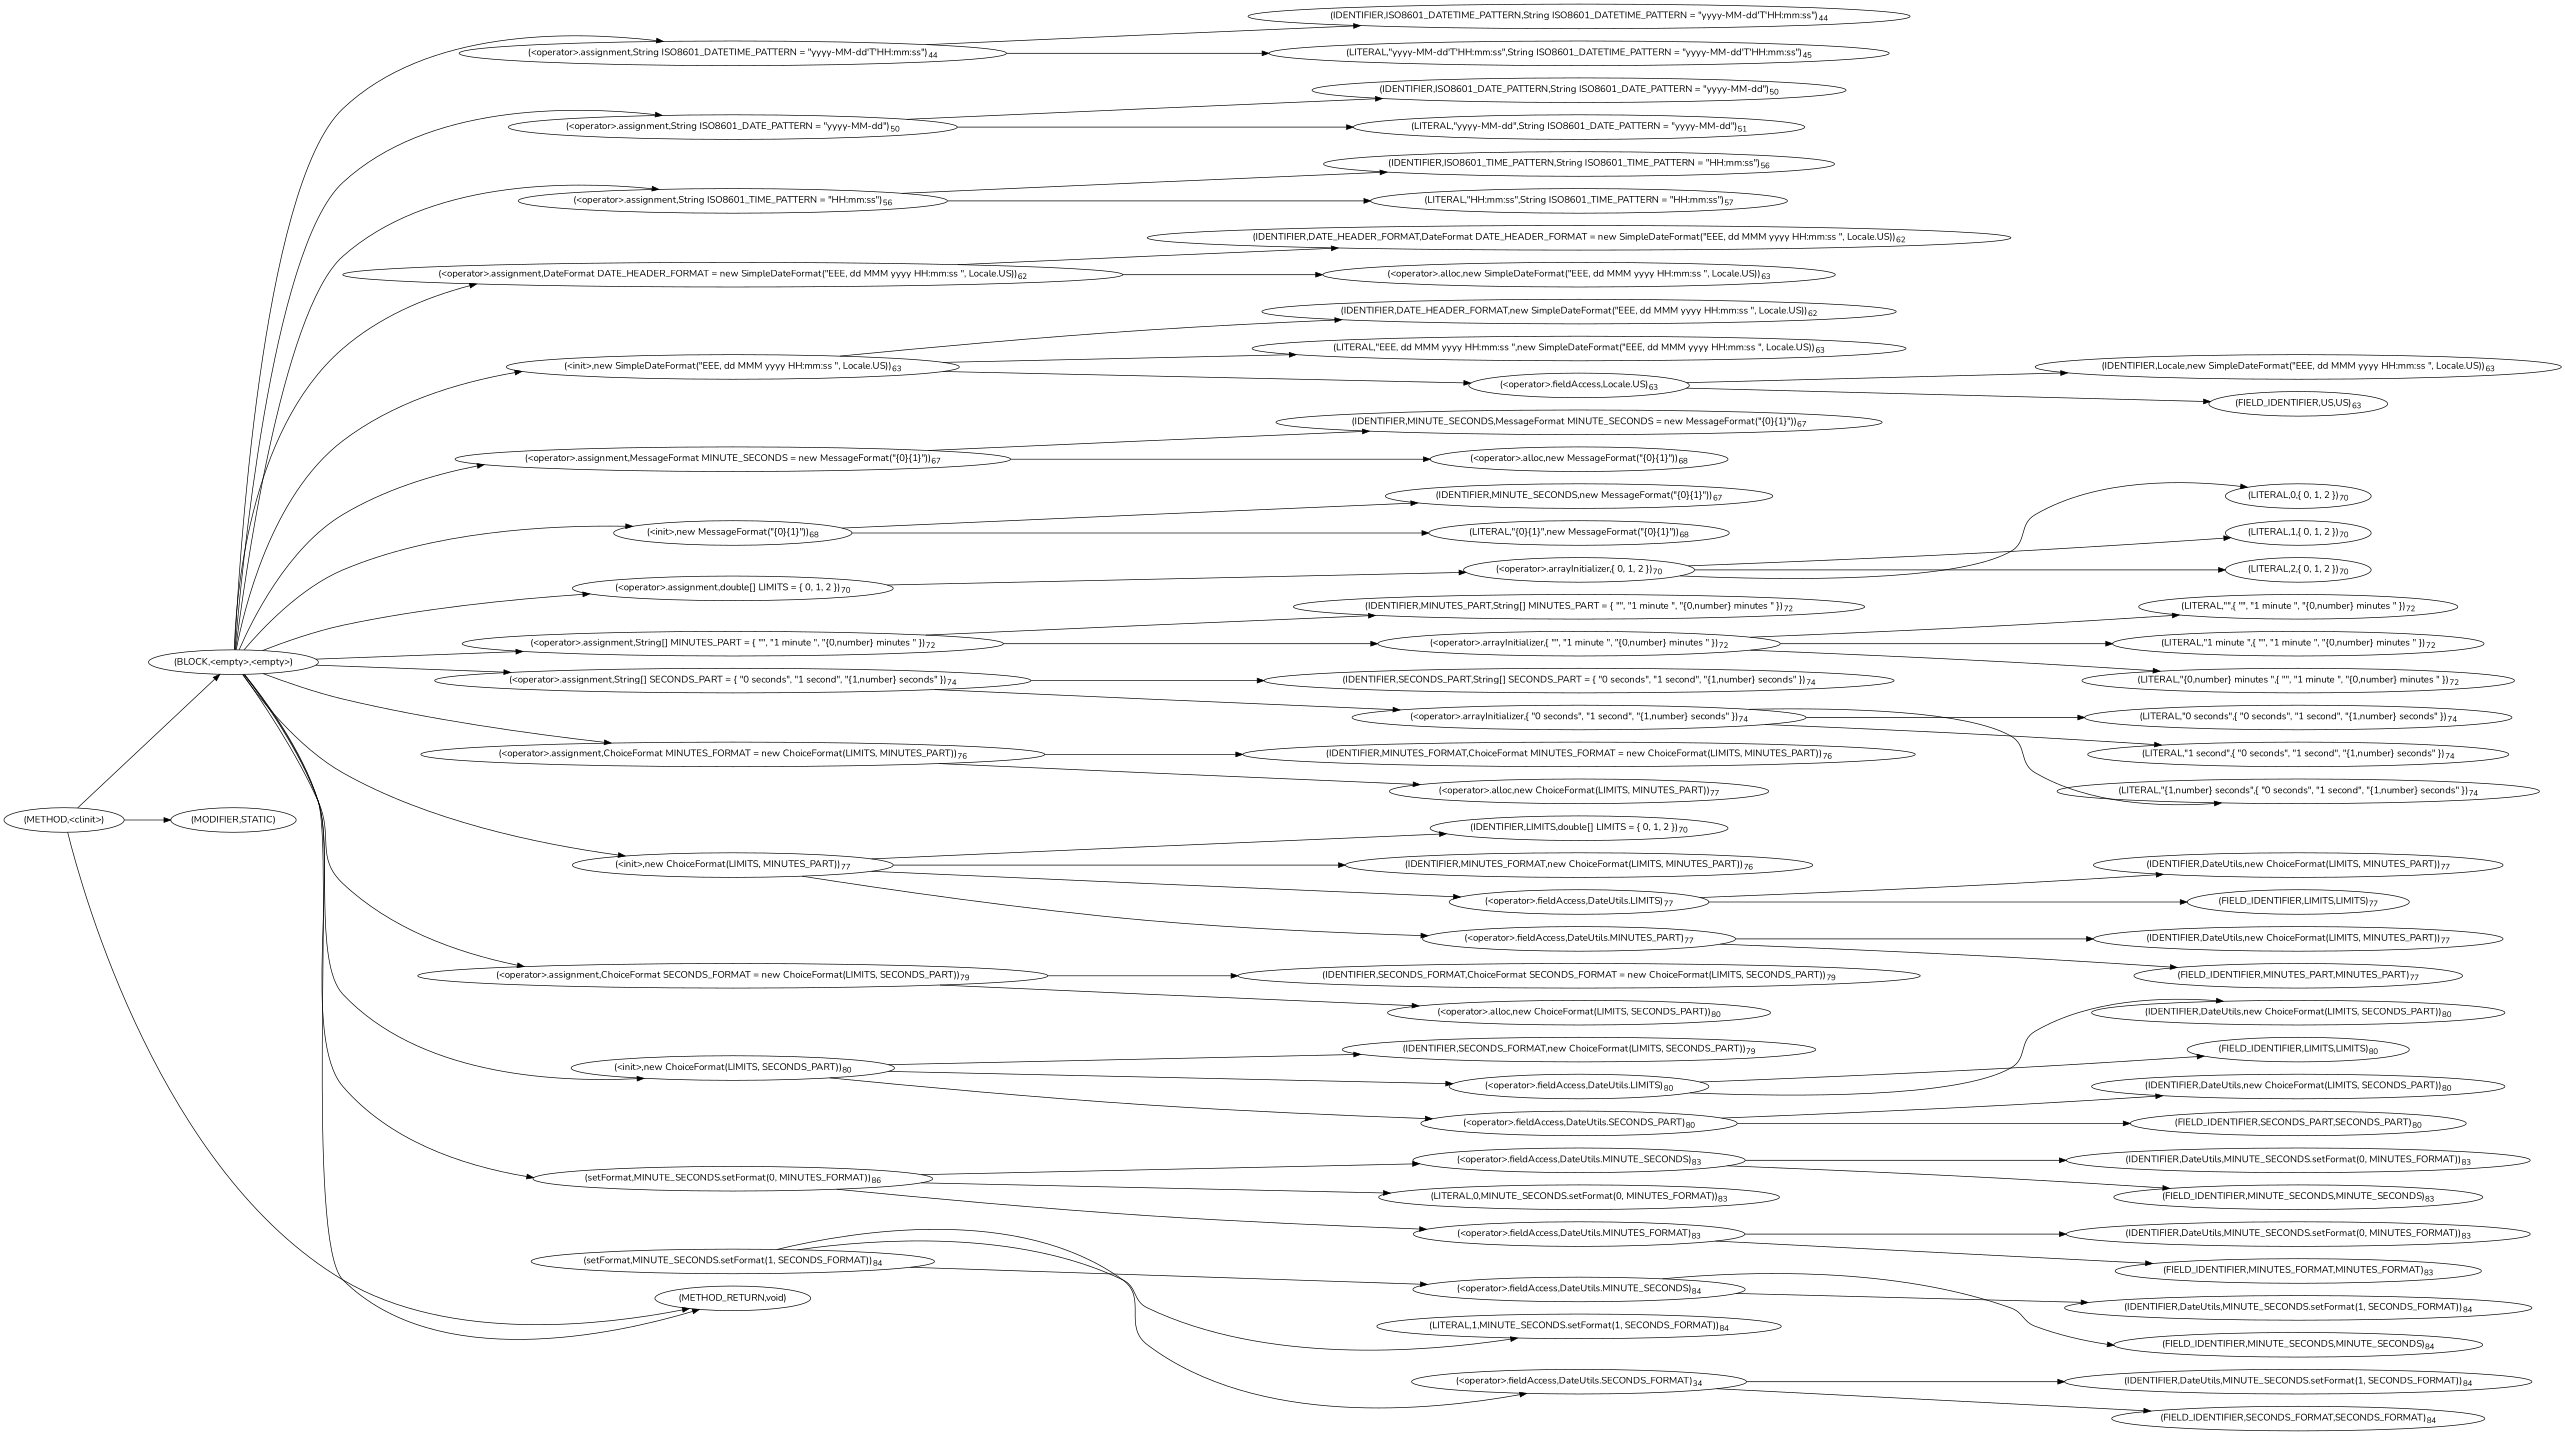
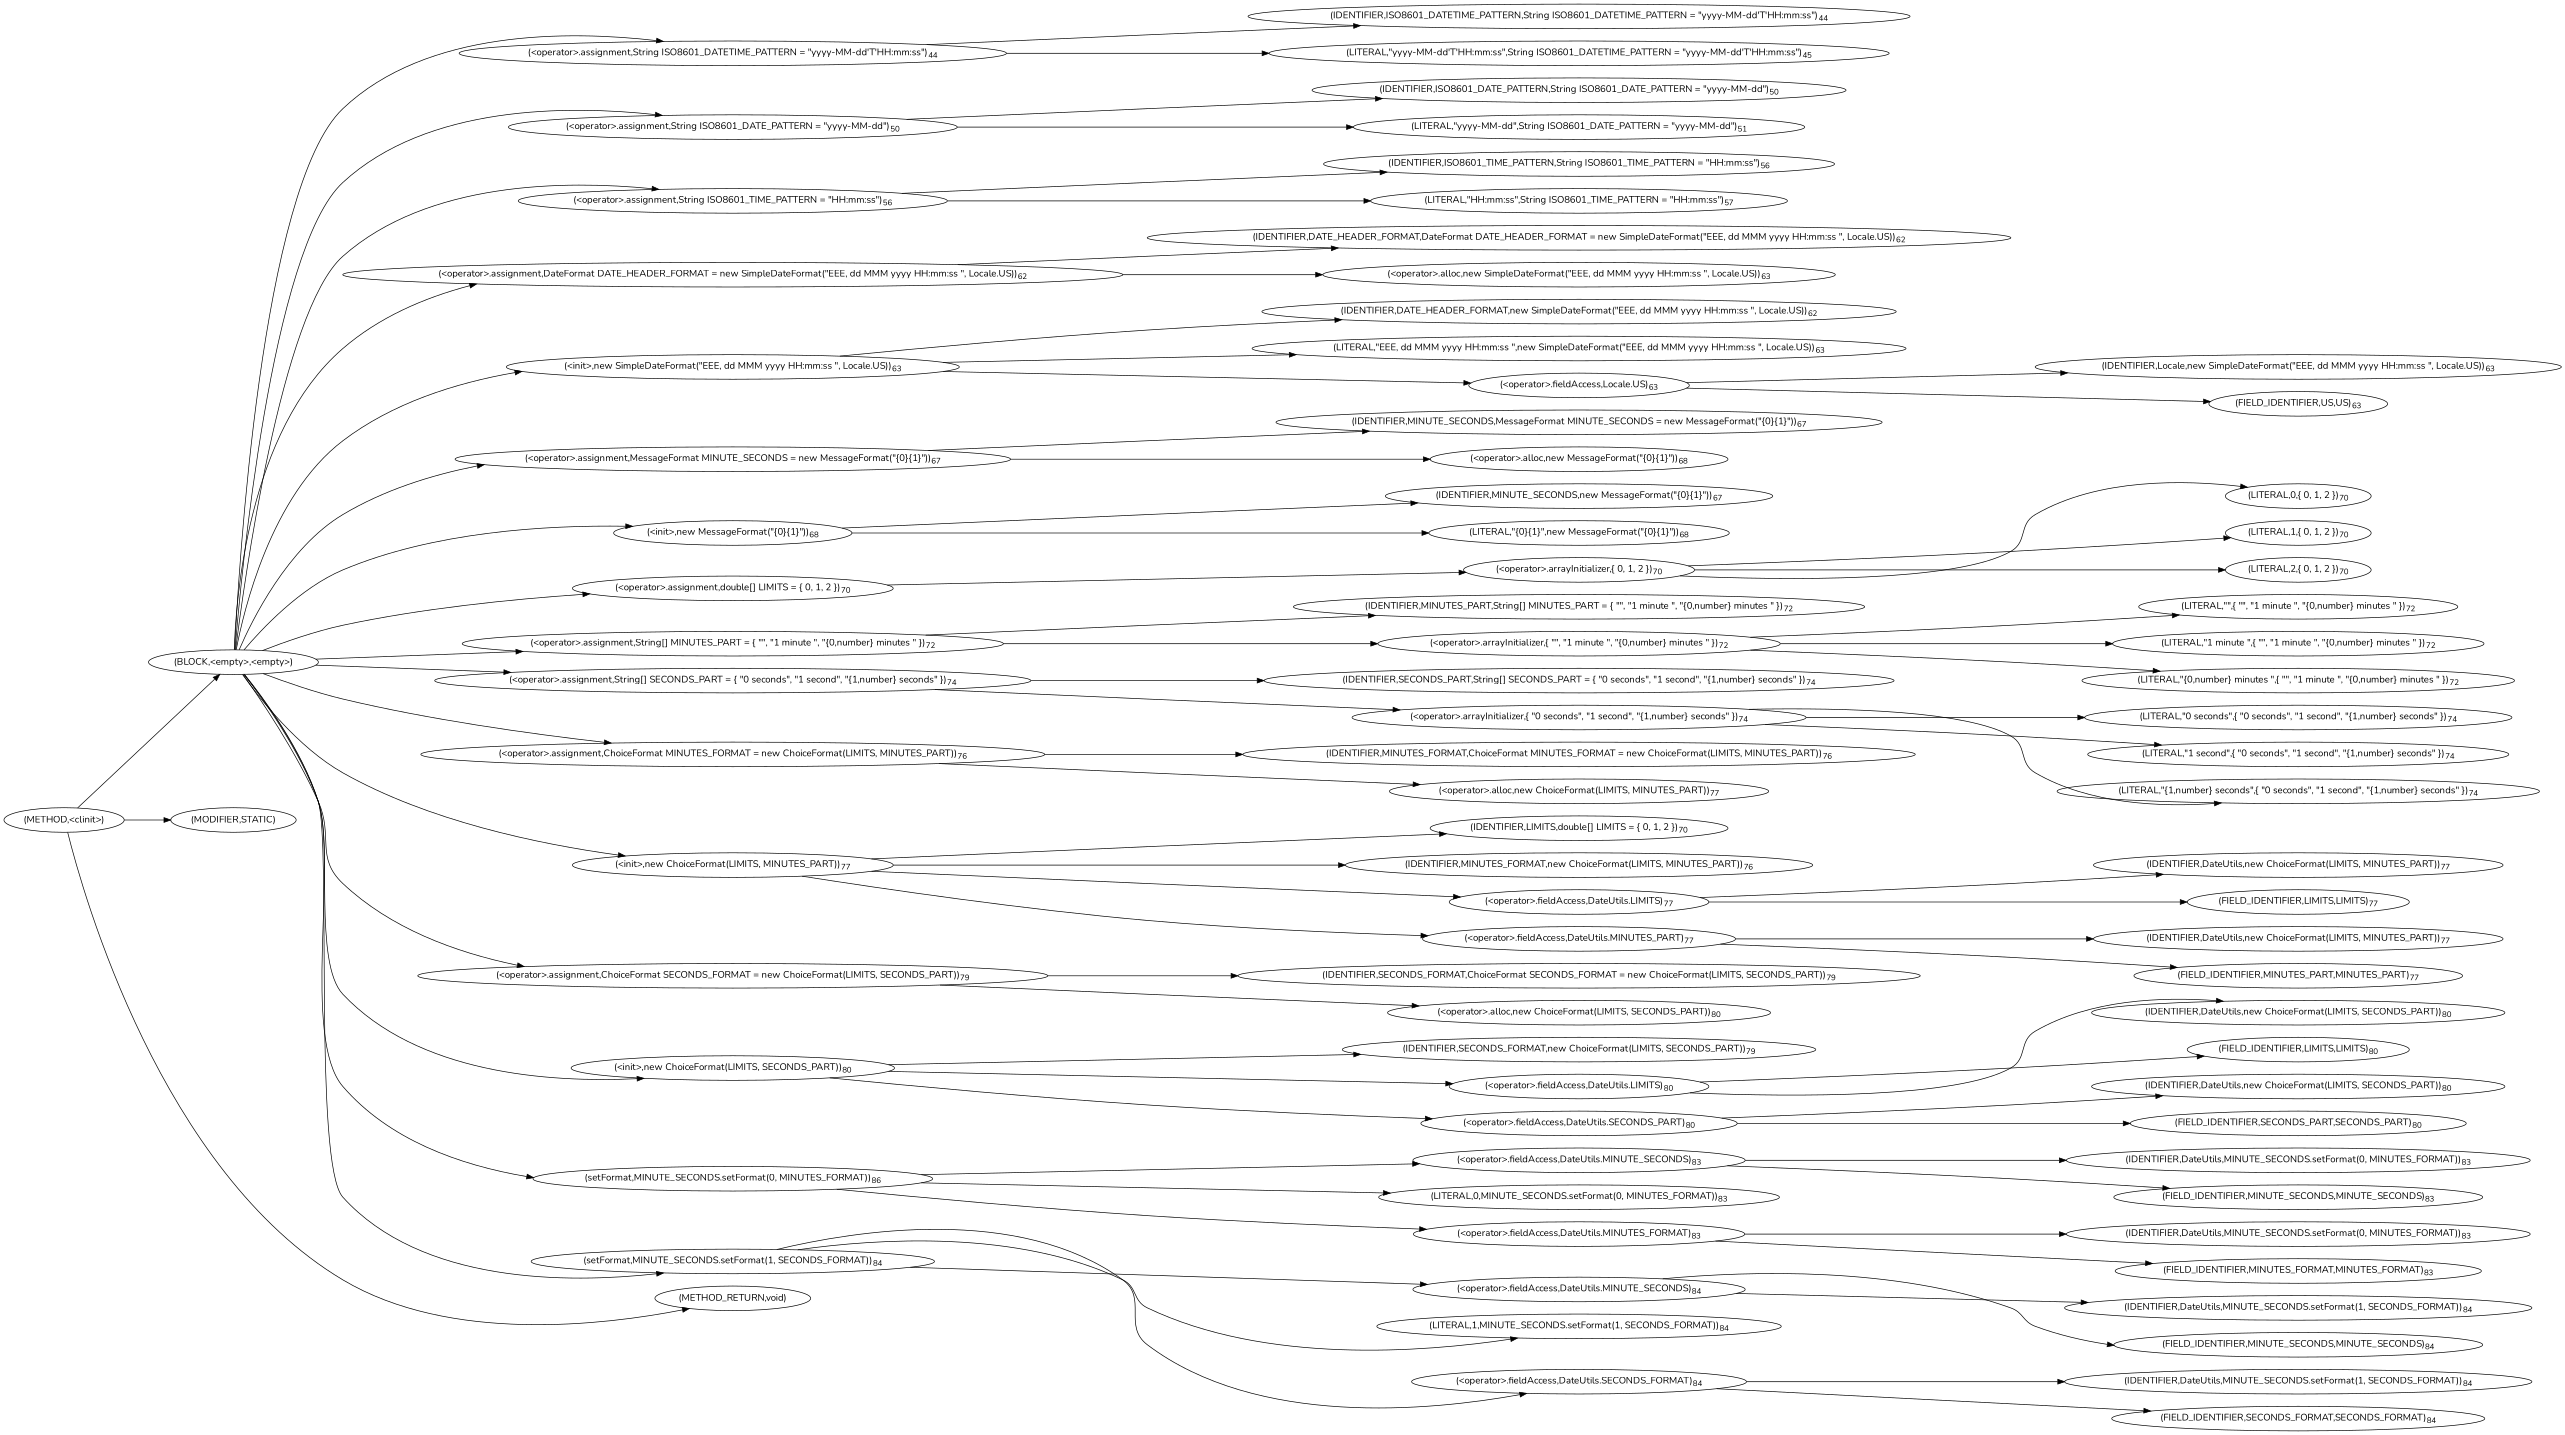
(324, 1151) -> (327, 1093)
(1698, 1381) -> (1698, 1381)
